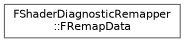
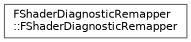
(92, 21) -> (96, 21)
